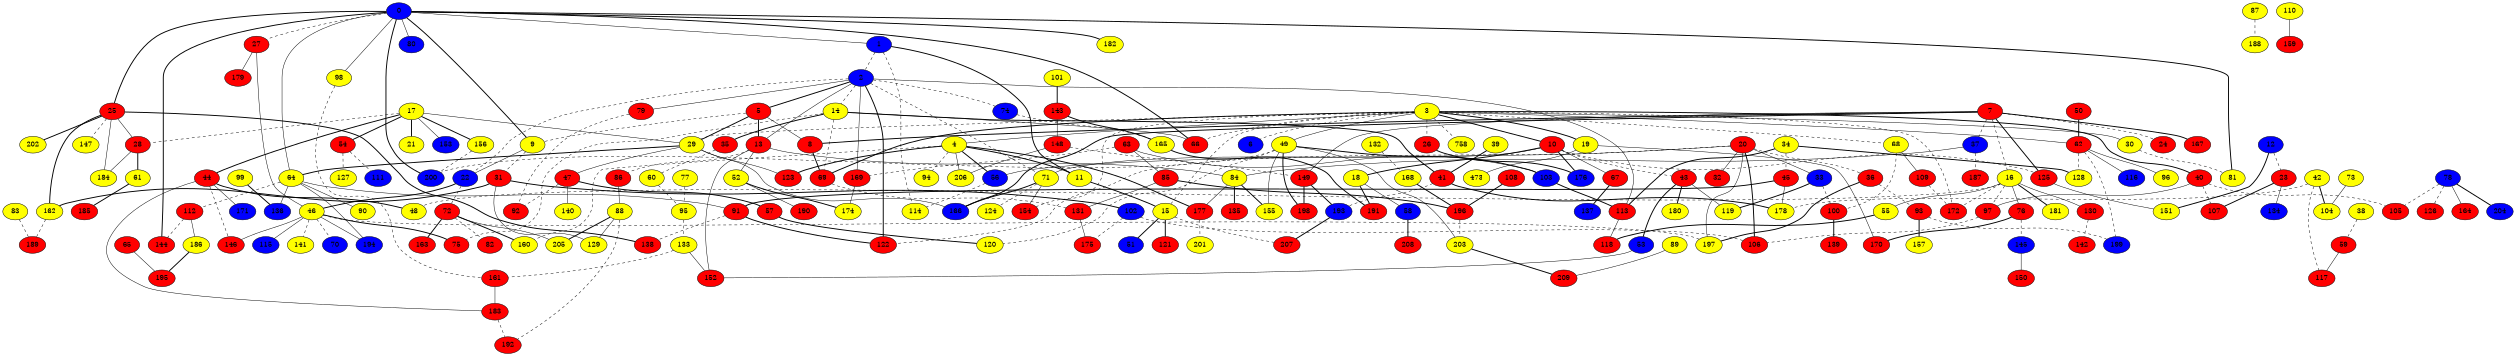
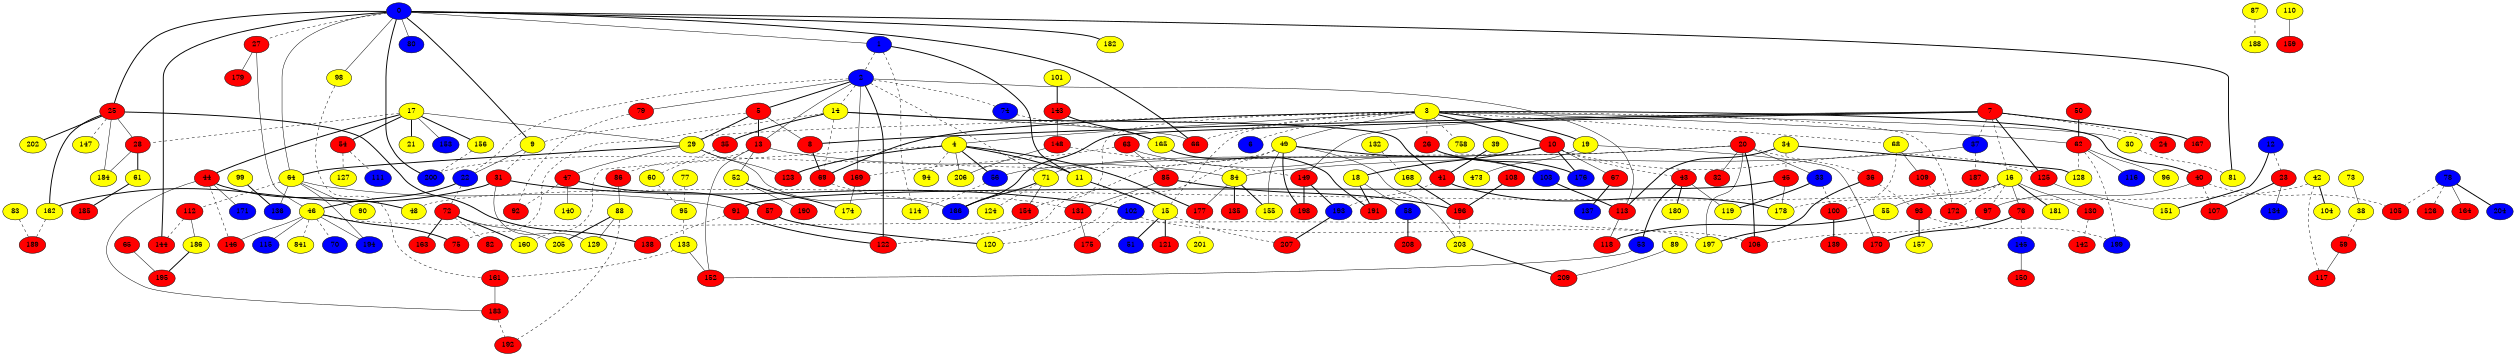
(2340, 193) -> (2356, 195)
(301, 245) -> (301, 245)
